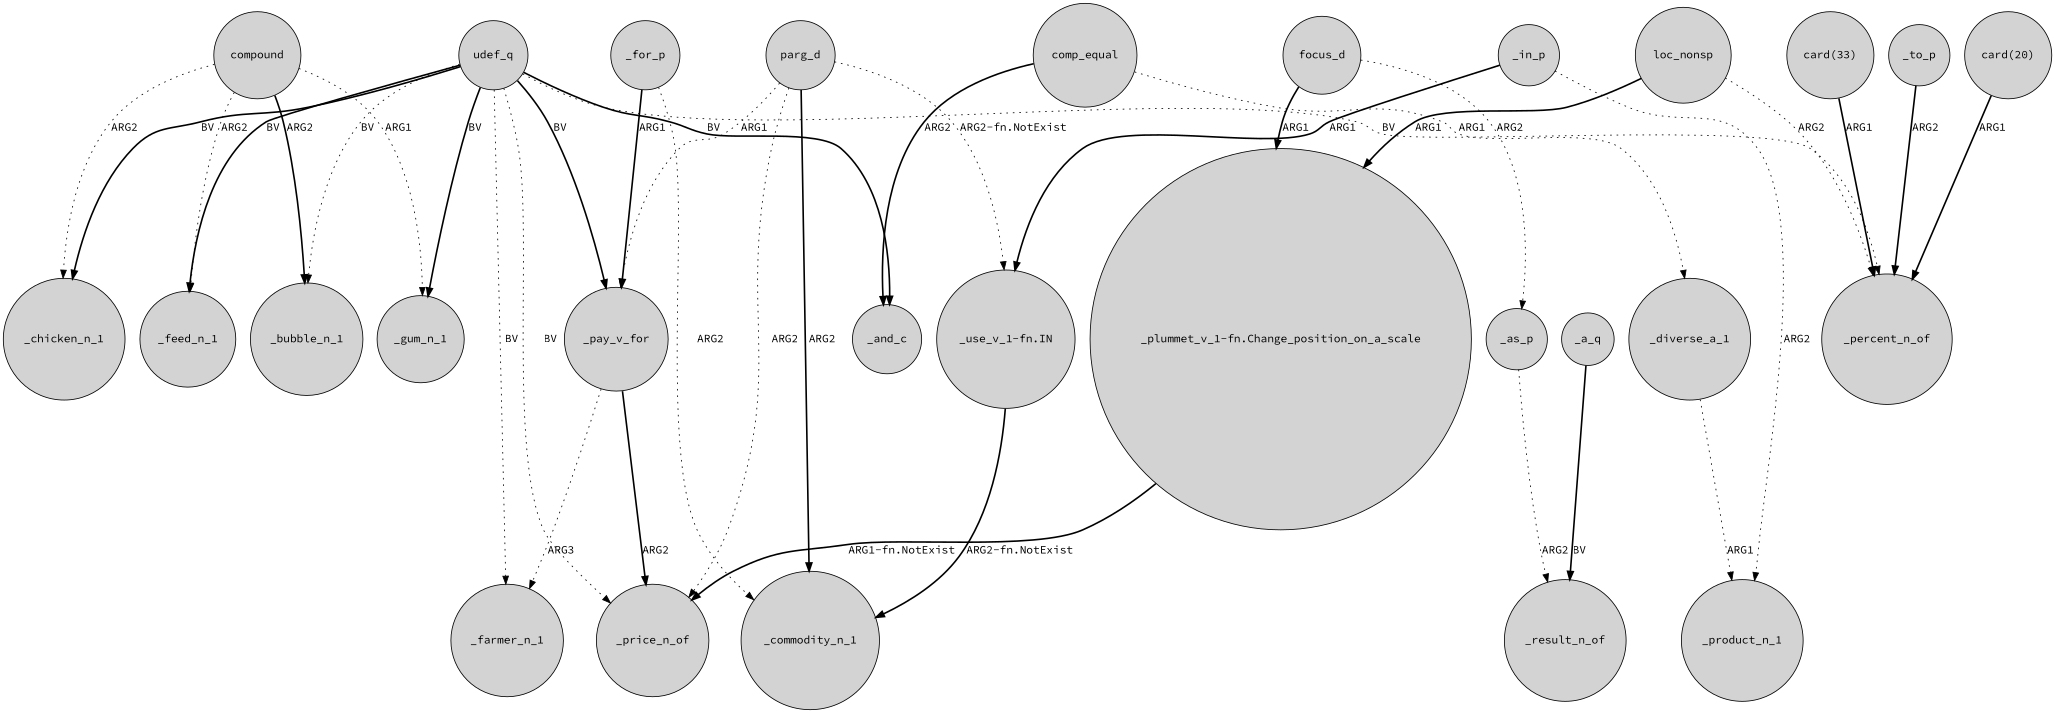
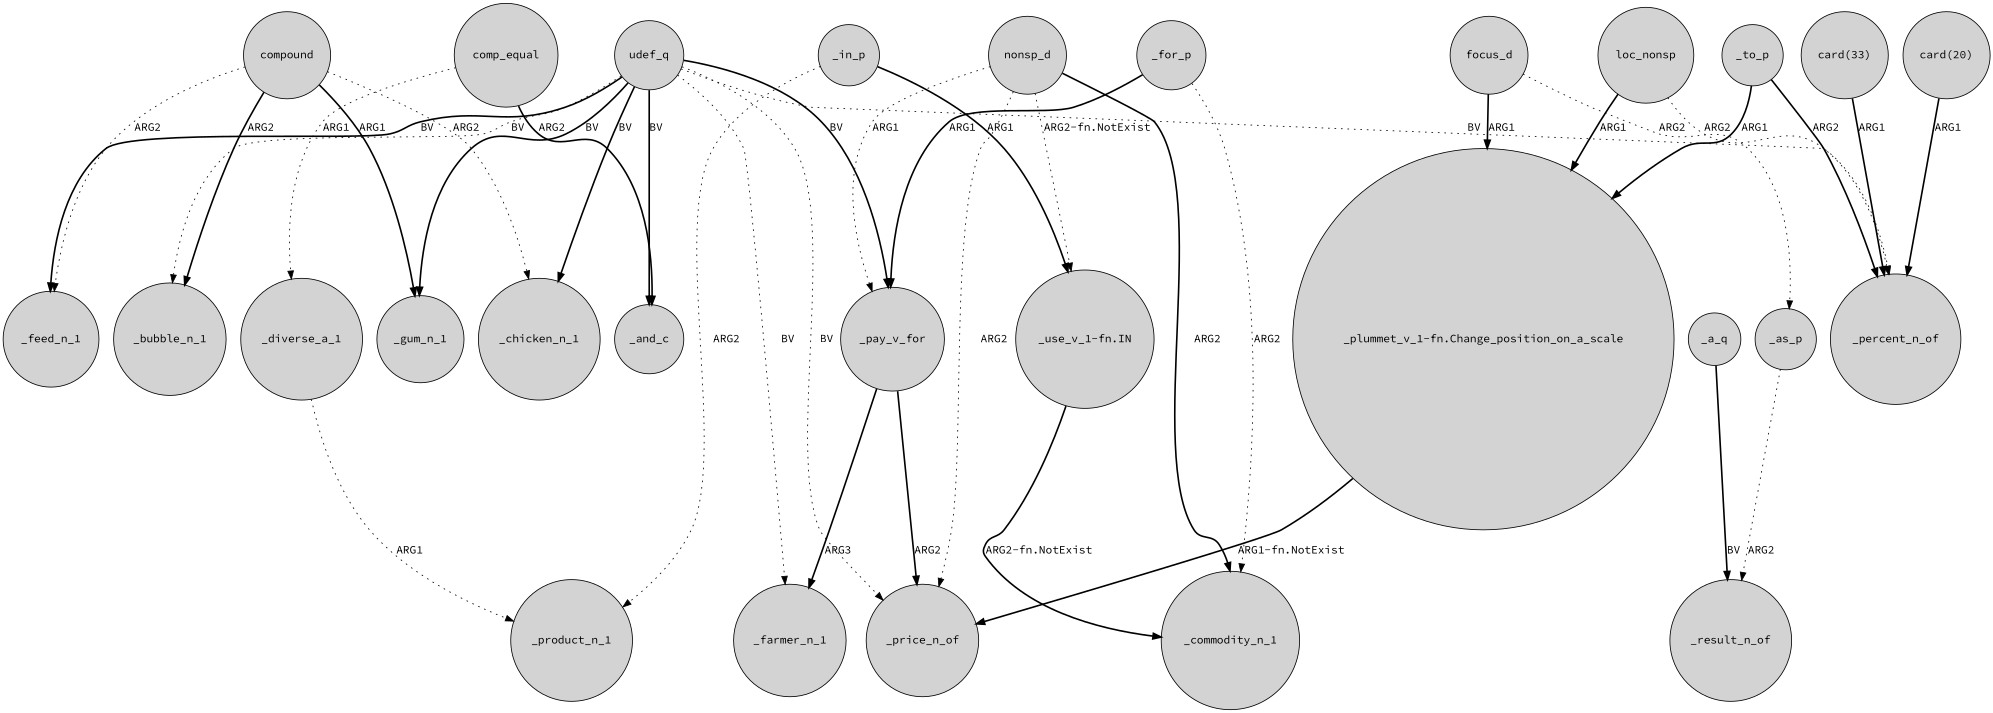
(801, 55) -> (1027, 55)
none -> (1682, 148)
(397, 155) -> (383, 178)
(569, 486) -> (845, 485)
